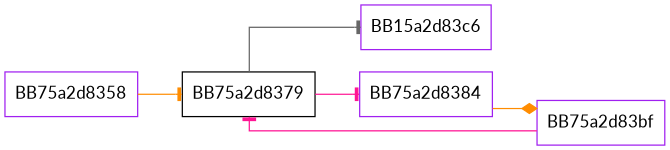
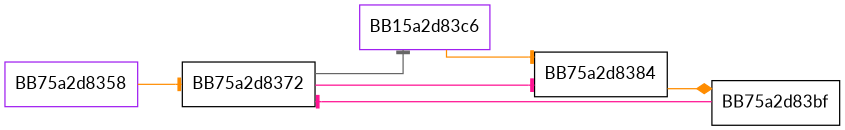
none -> (484, 57)
(249, 94) -> (249, 84)
(426, 94) -> (601, 74)
(601, 123) -> (776, 103)
